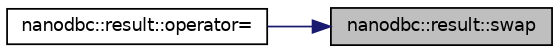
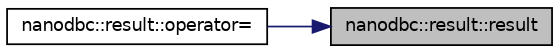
(441, 27) -> (441, 27)
